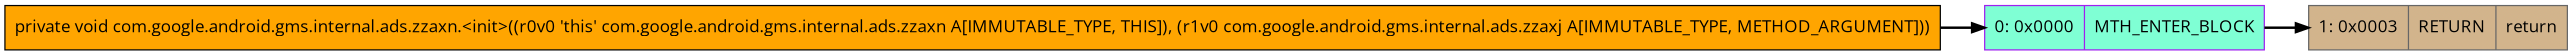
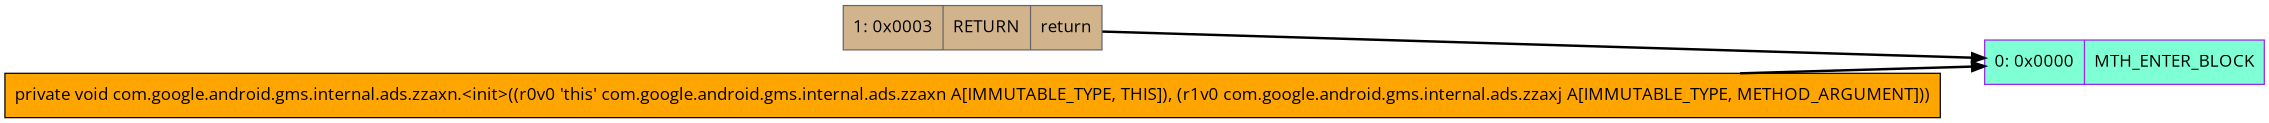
(2280, 28) -> (1537, 45)
